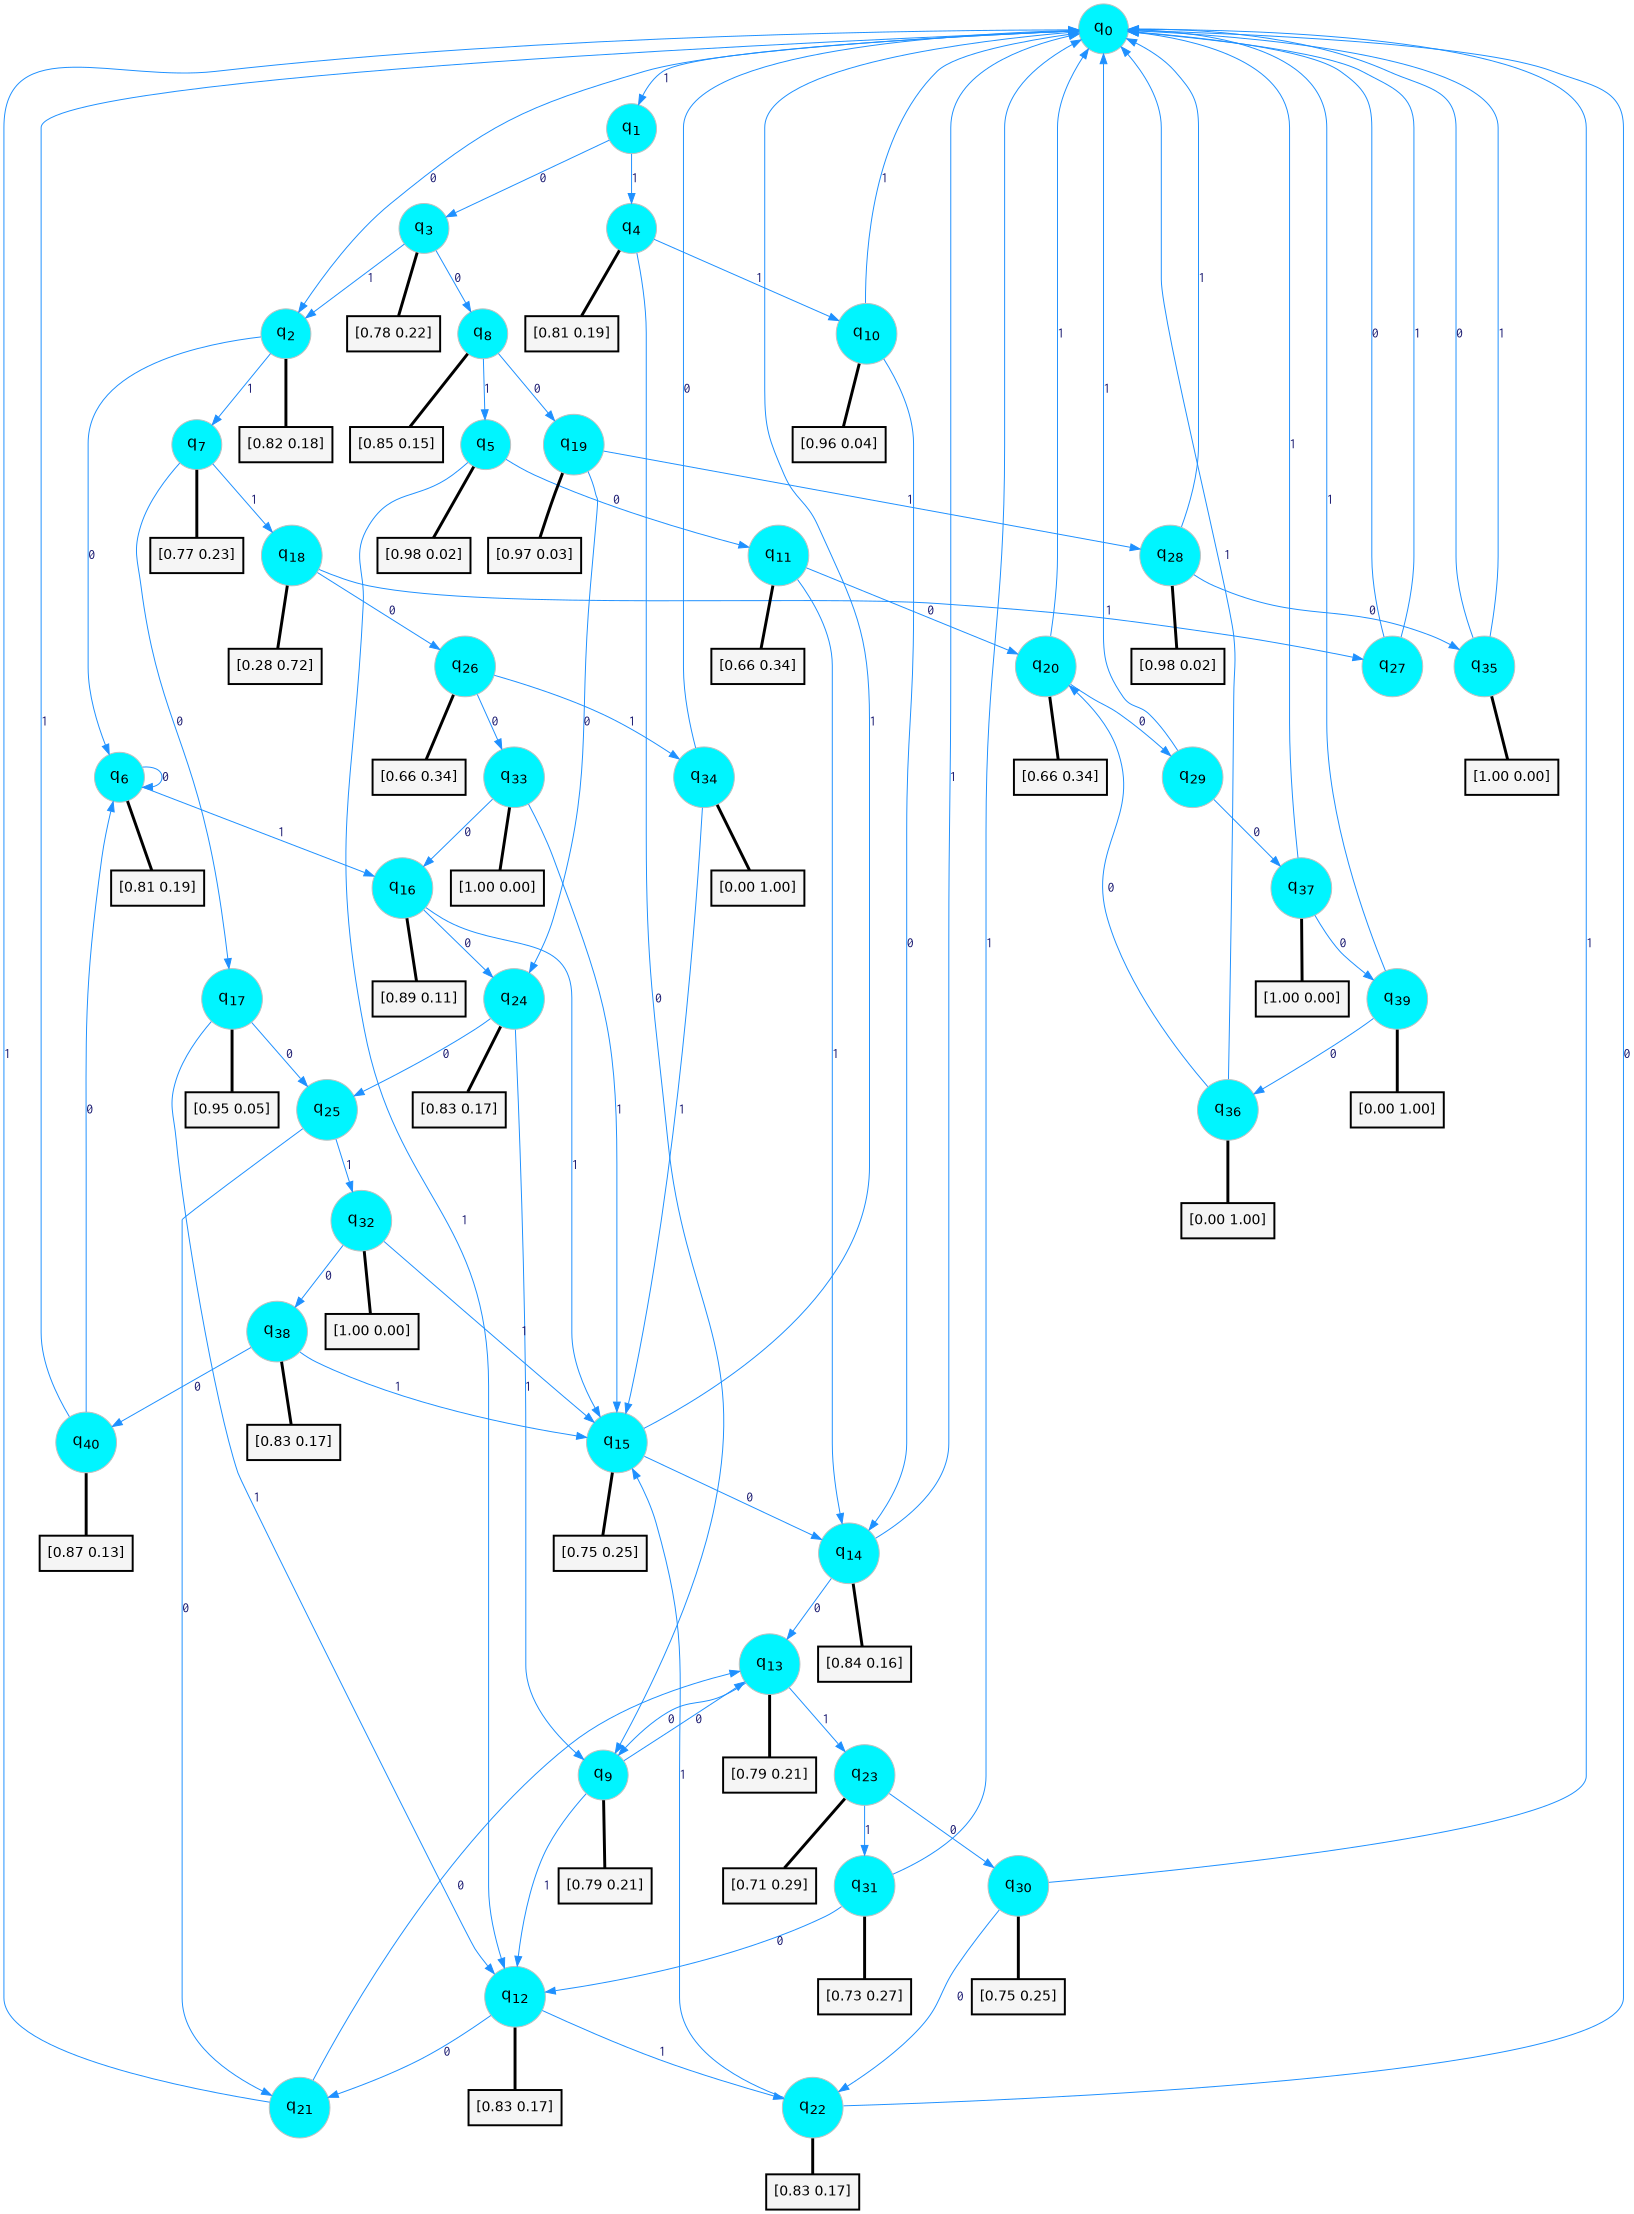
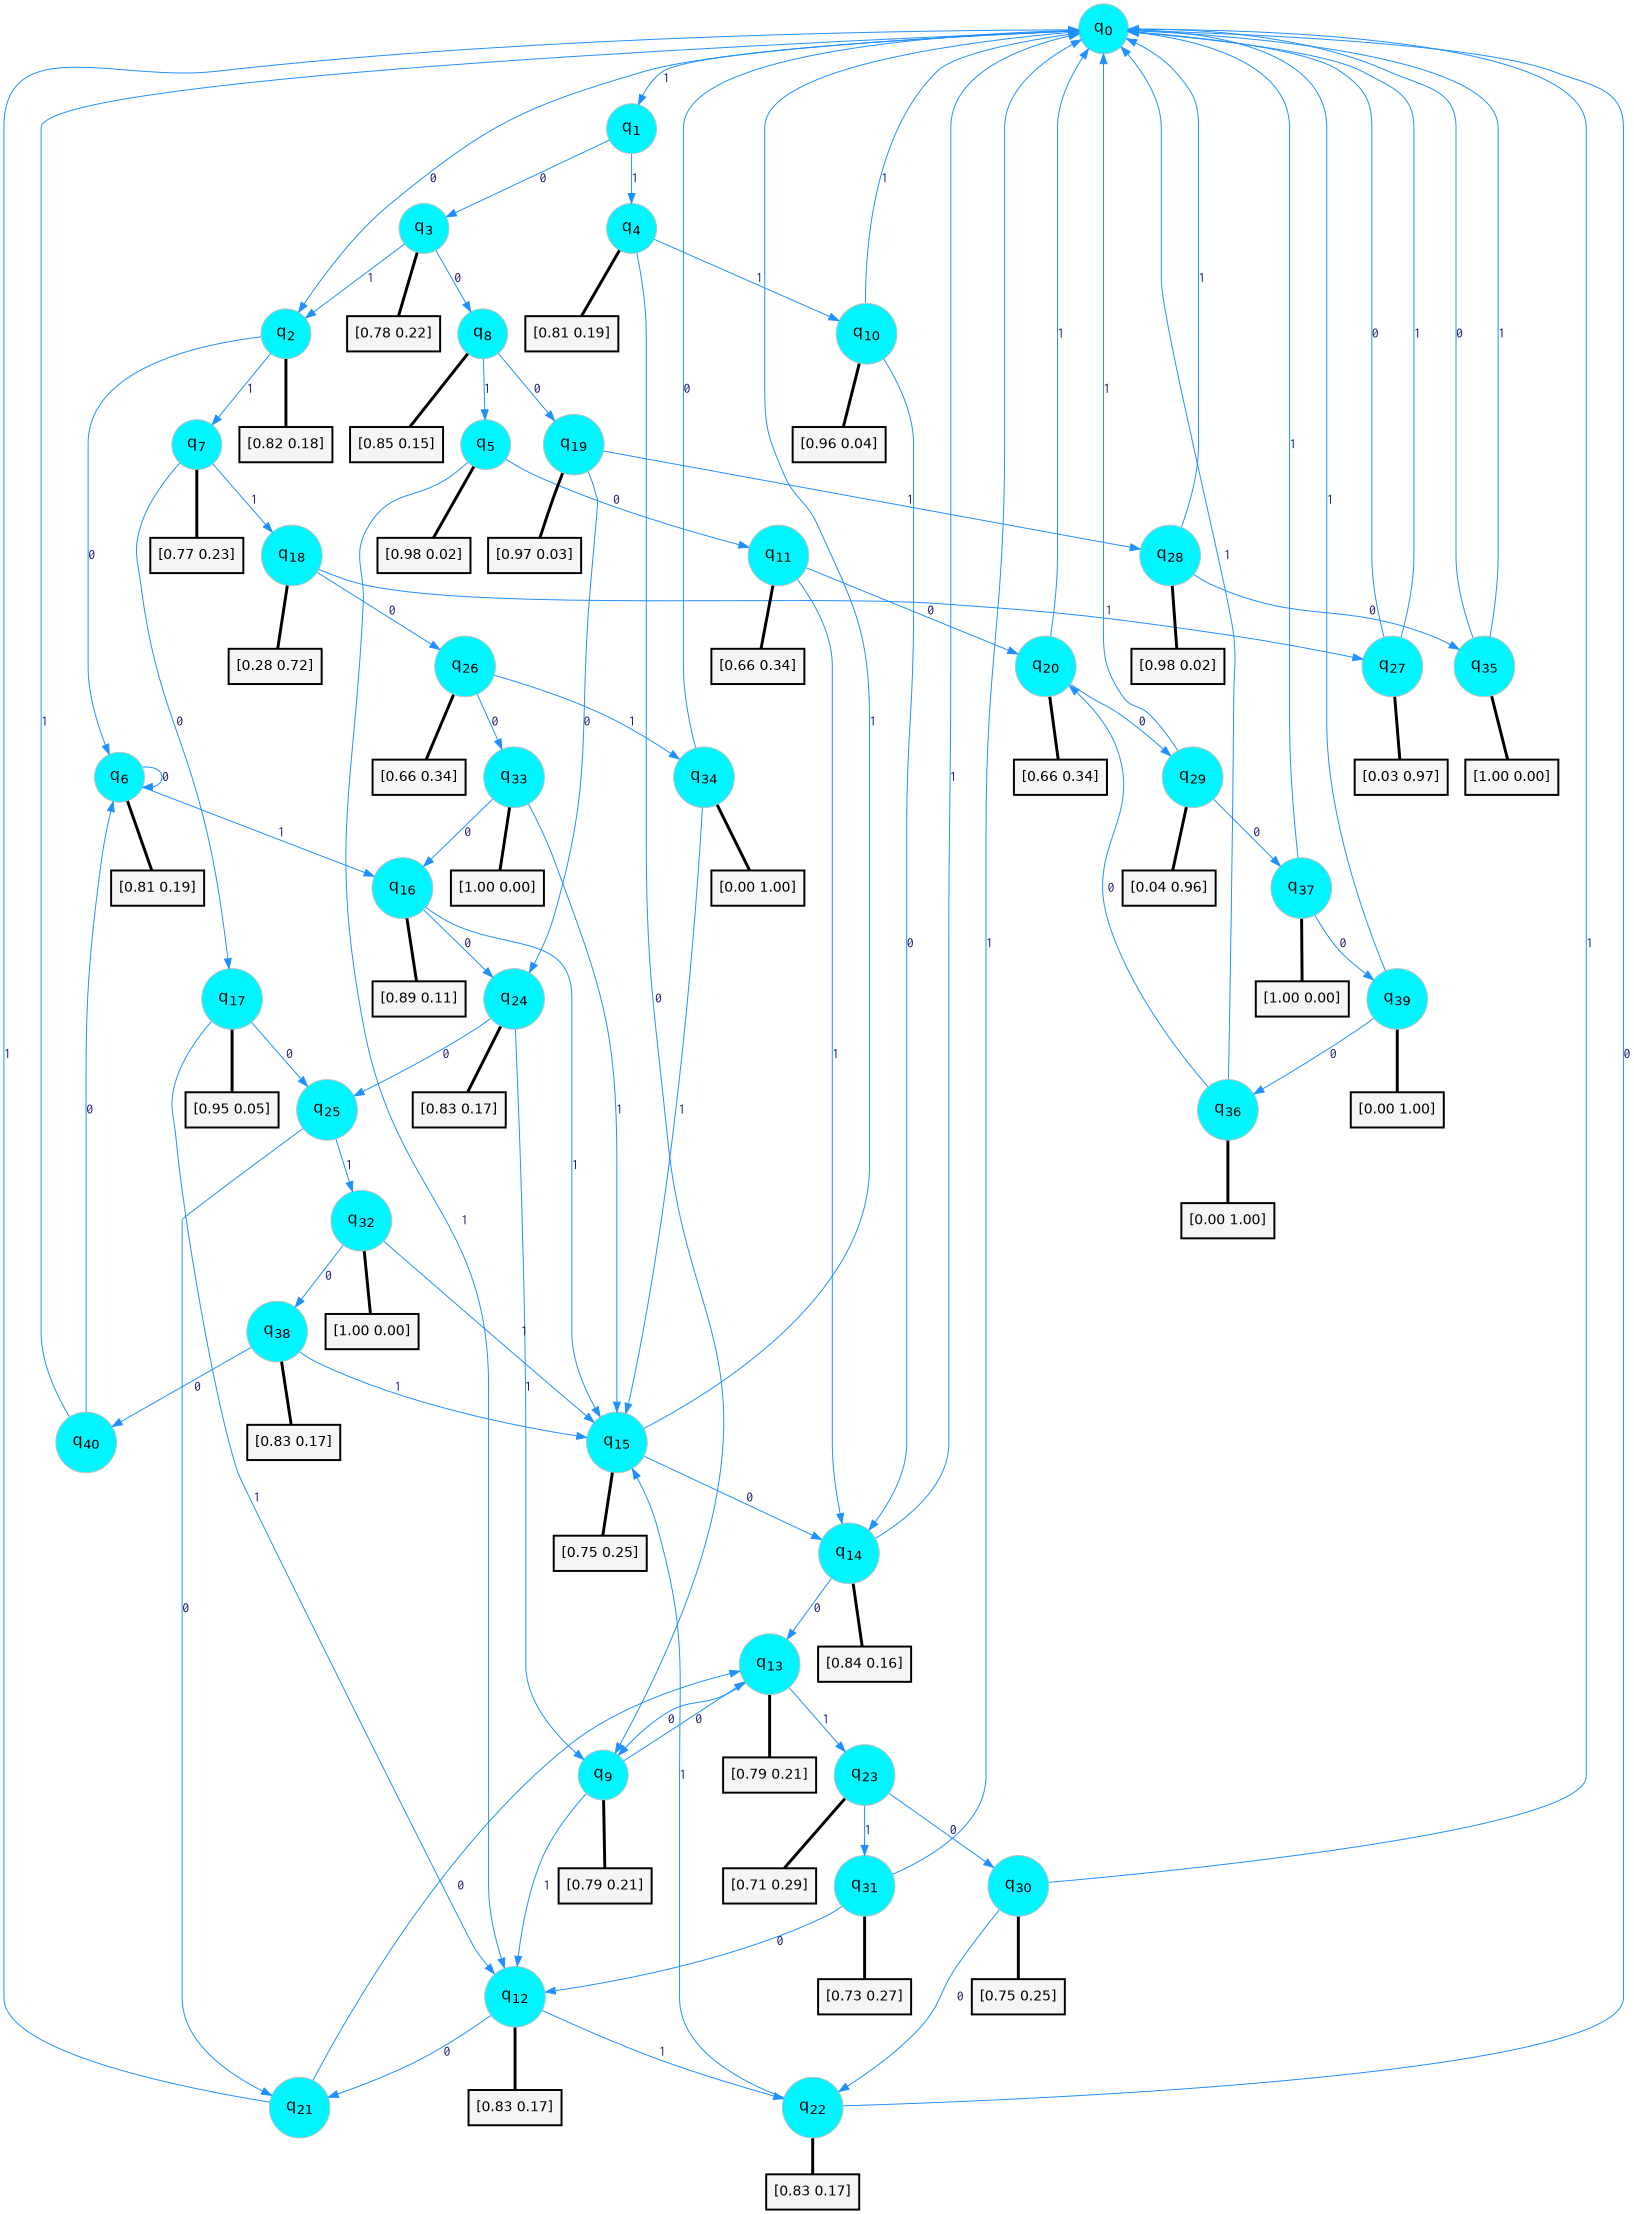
none -> (1401, 777)
none -> (1169, 888)
(86, 1553) -> none
